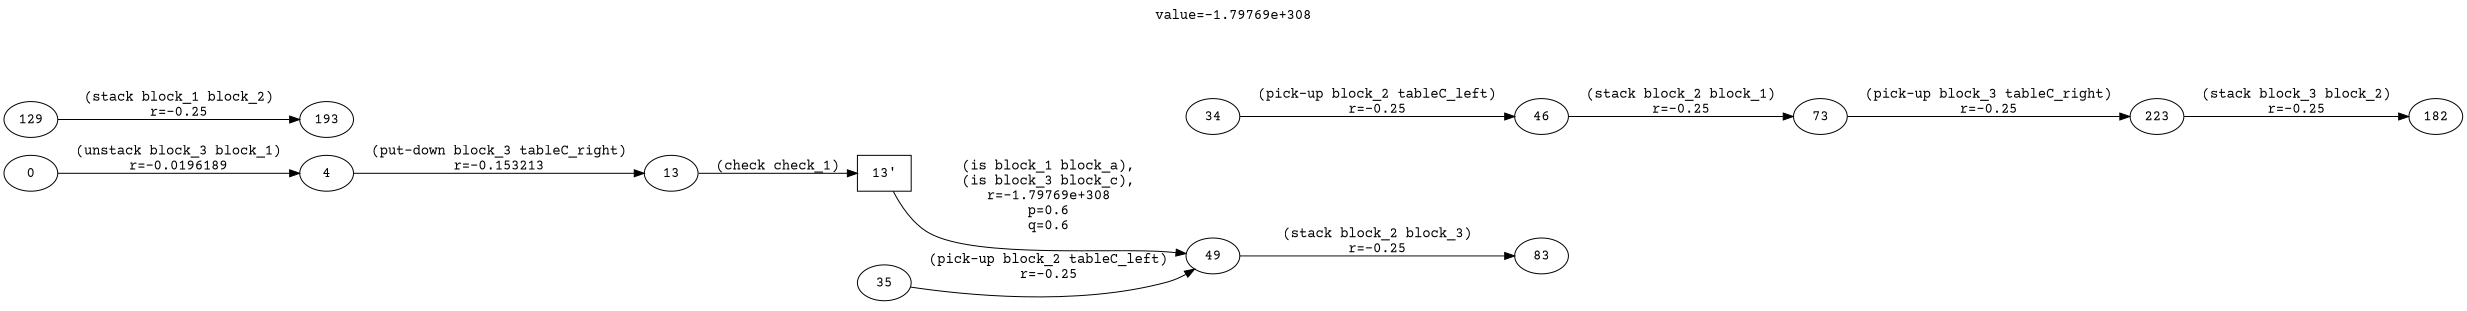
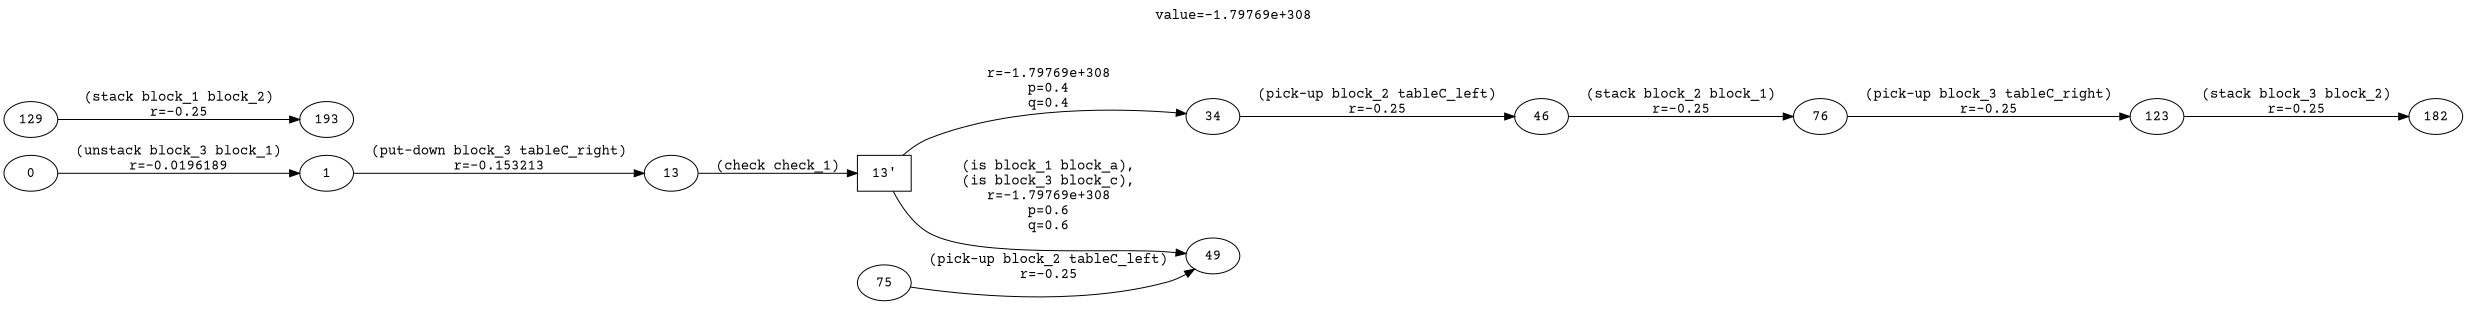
none -> (1036, 114)
(1820, 117) -> (1820, 117)
(2157, 117) -> (2157, 117)
(327, 173) -> (327, 173)
(1542, 256) -> none
(884, 283) -> (884, 283)
